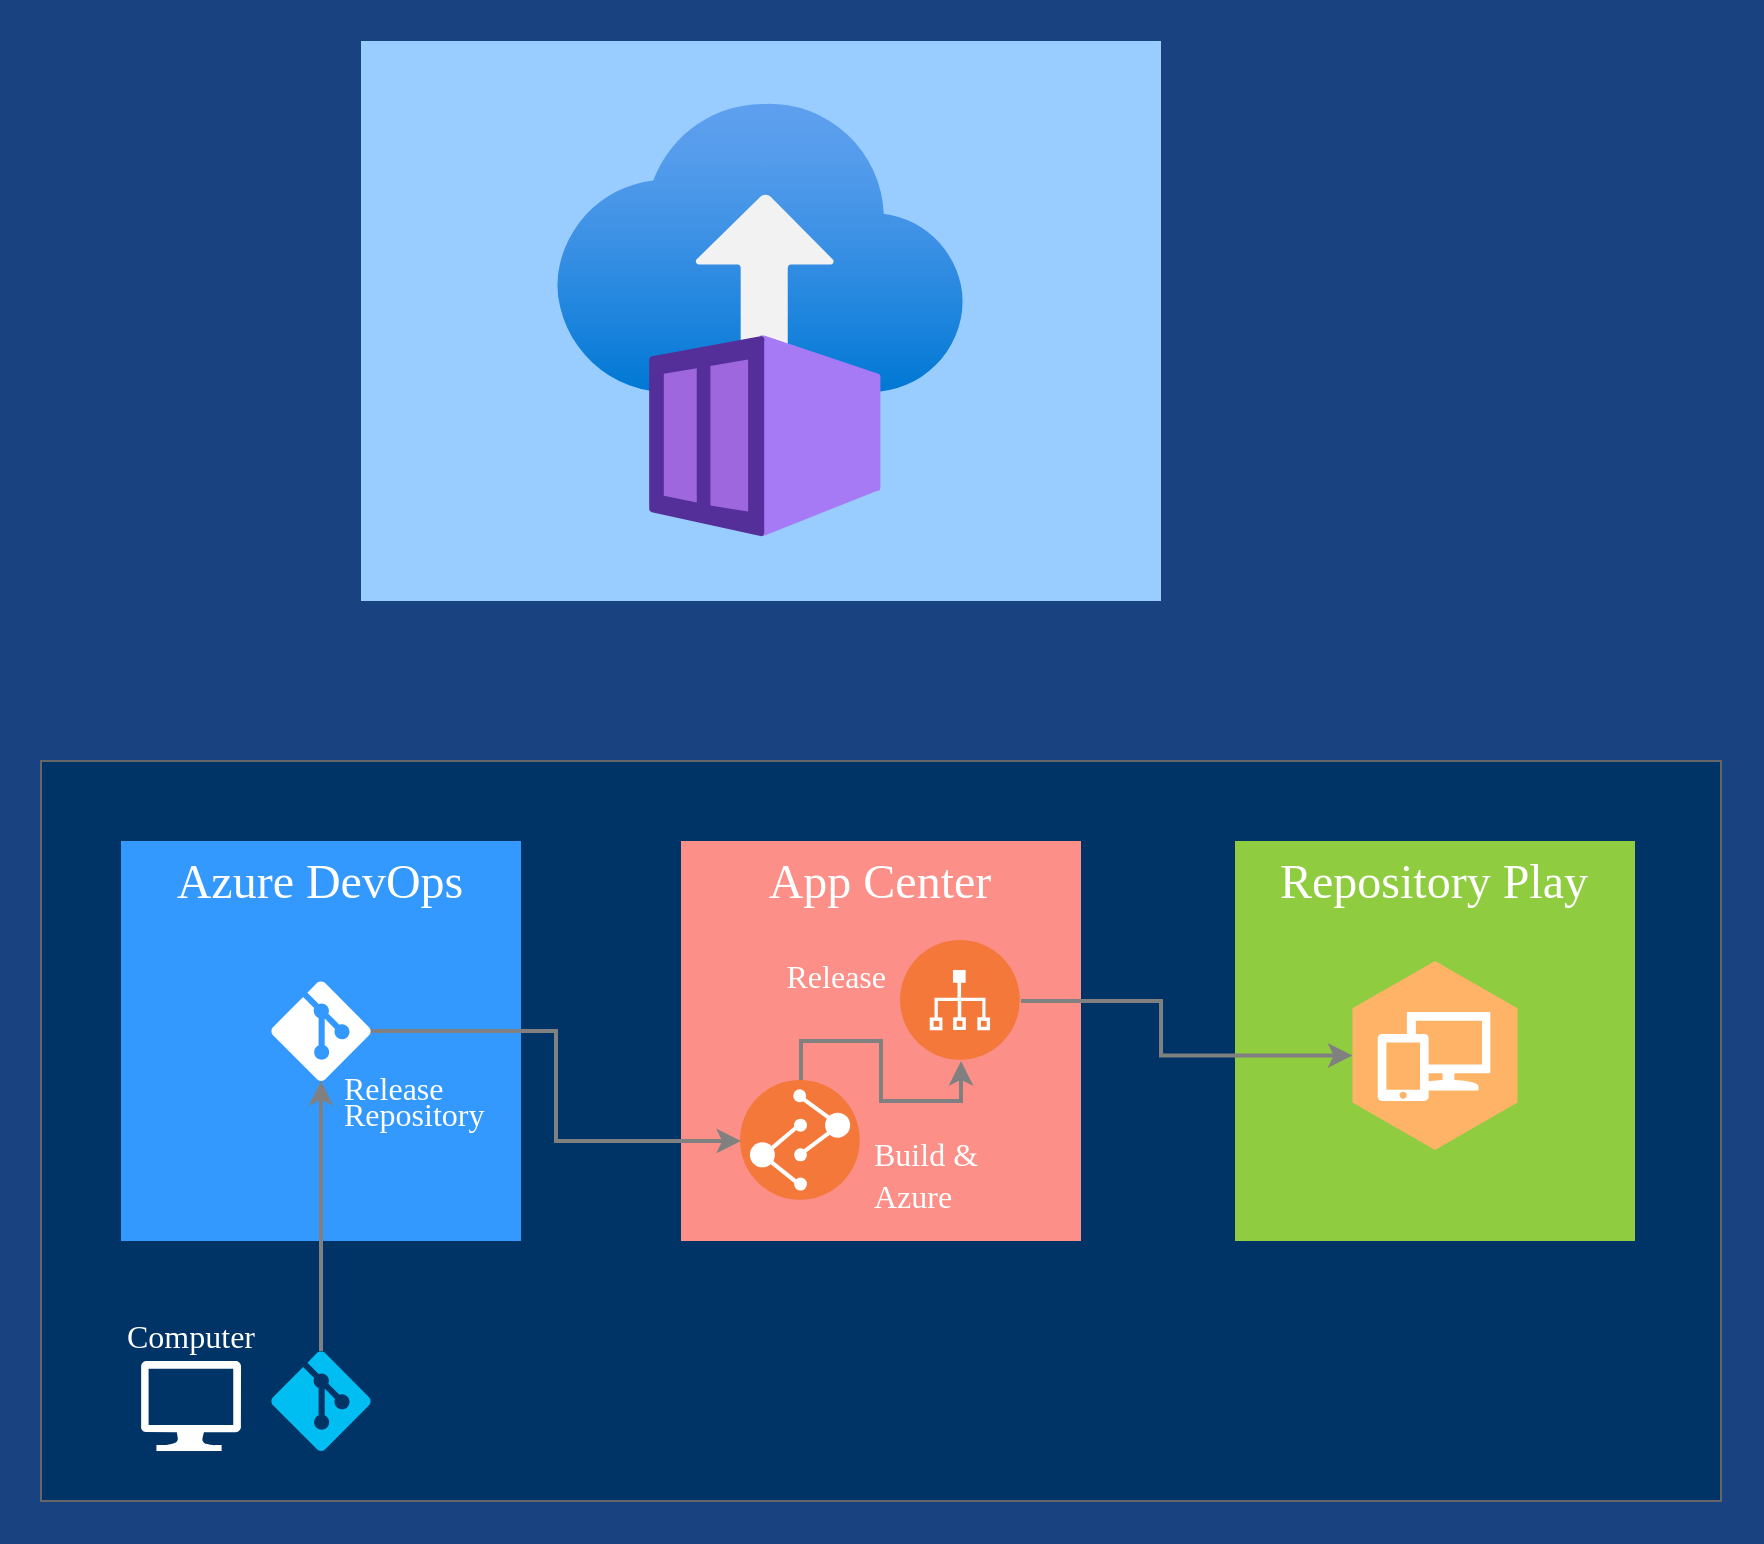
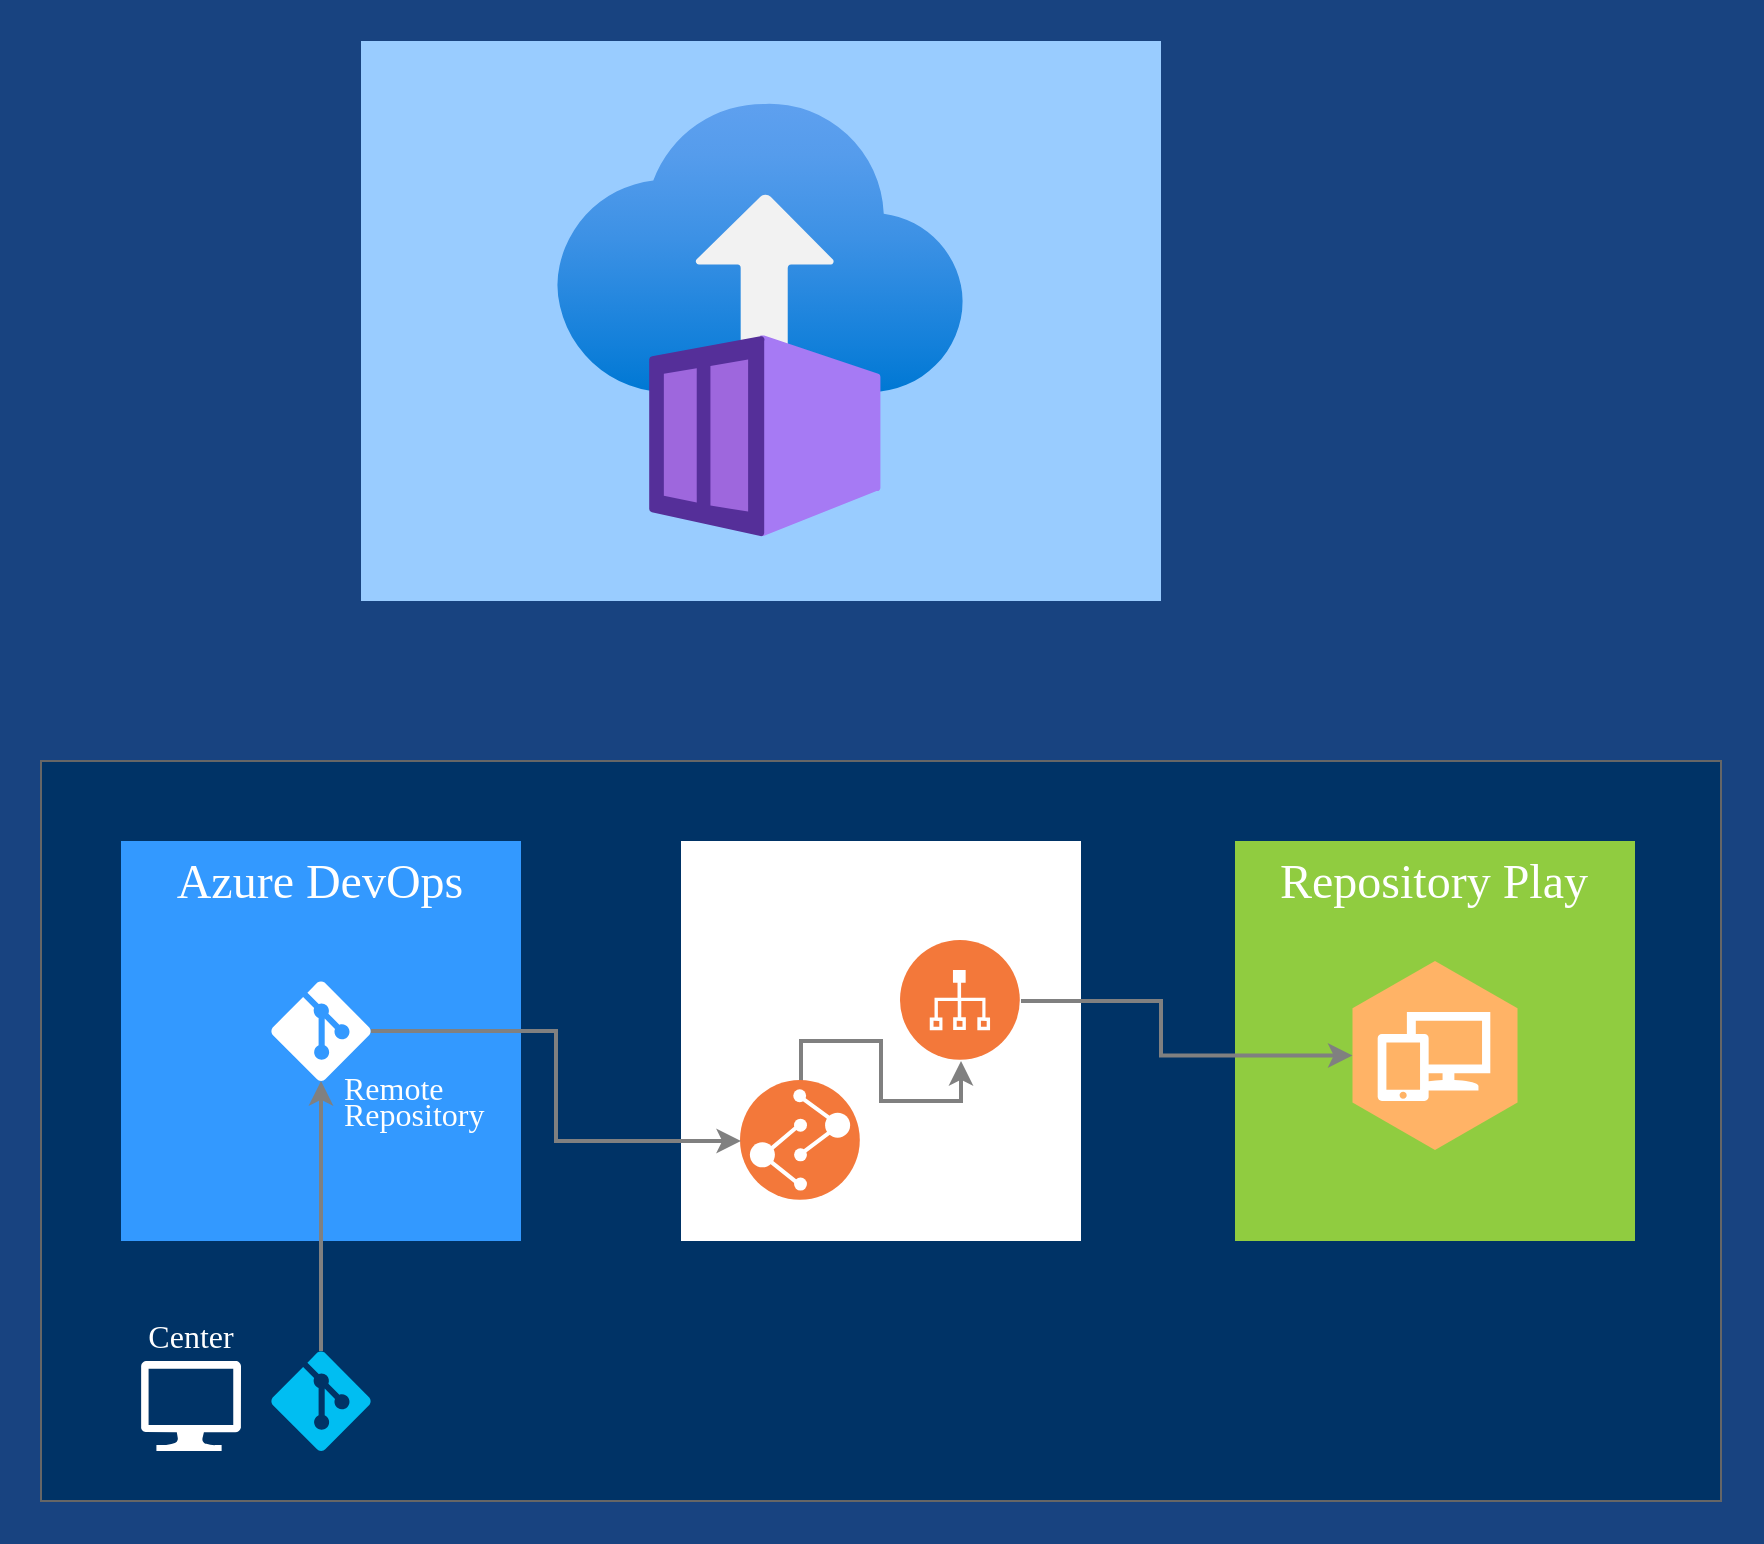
(801, 986) -> none
(881, 1041) -> (881, 1041)
(409, 1084) -> (409, 1084)
(192, 1343) -> (192, 1343)
